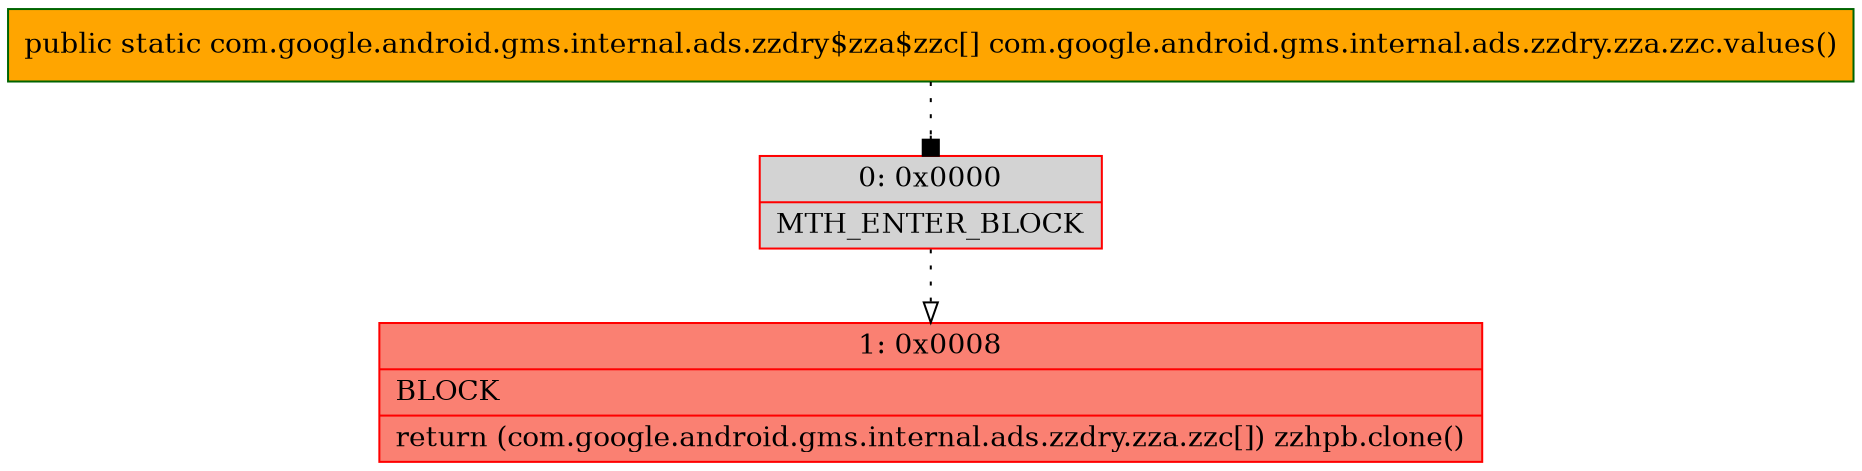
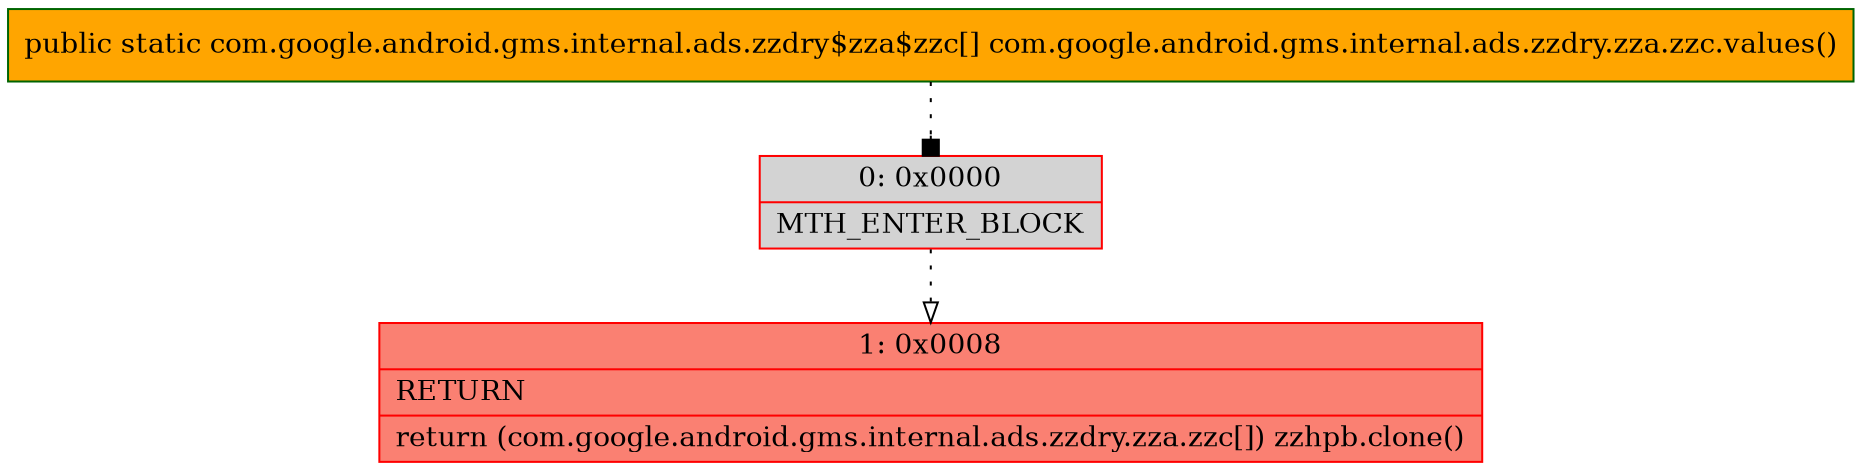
(448, 391) -> (461, 391)
